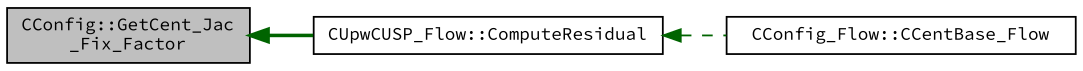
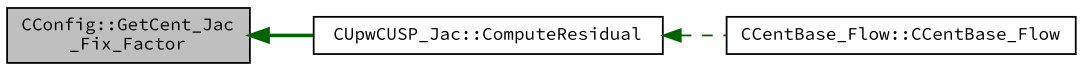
(488, 35) -> (488, 35)
(901, 35) -> (901, 35)
